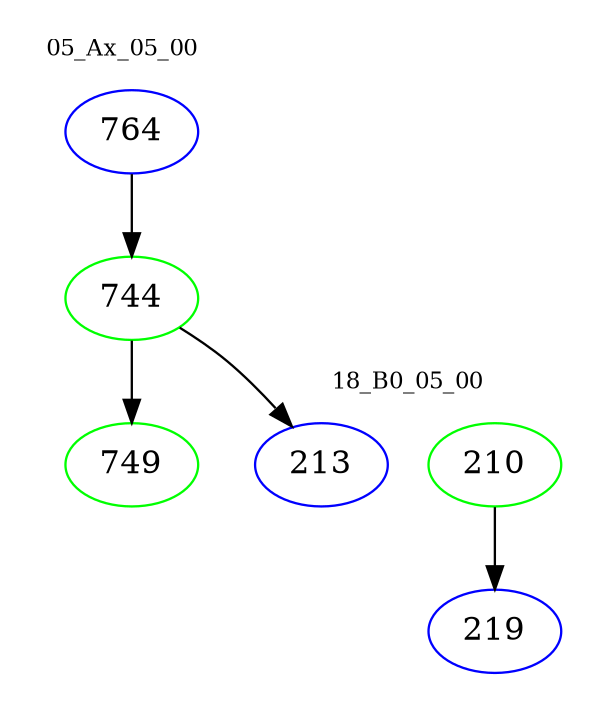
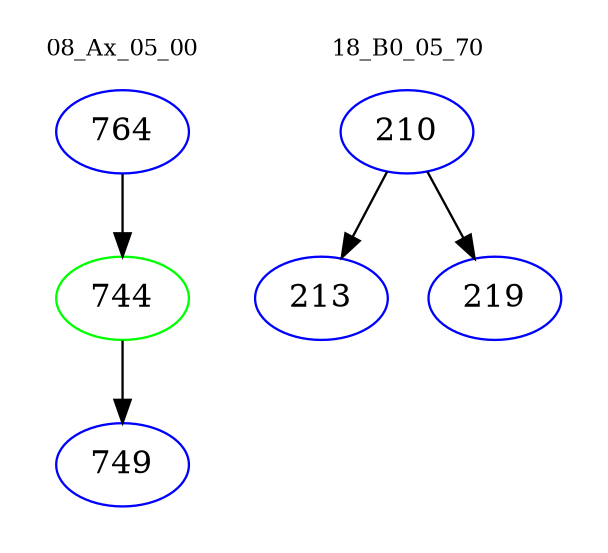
(123, 50) -> (123, 50)
(252, 383) -> (370, 204)
(408, 383) -> (408, 50)
(132, 465) -> (123, 465)
(495, 465) -> (407, 132)
